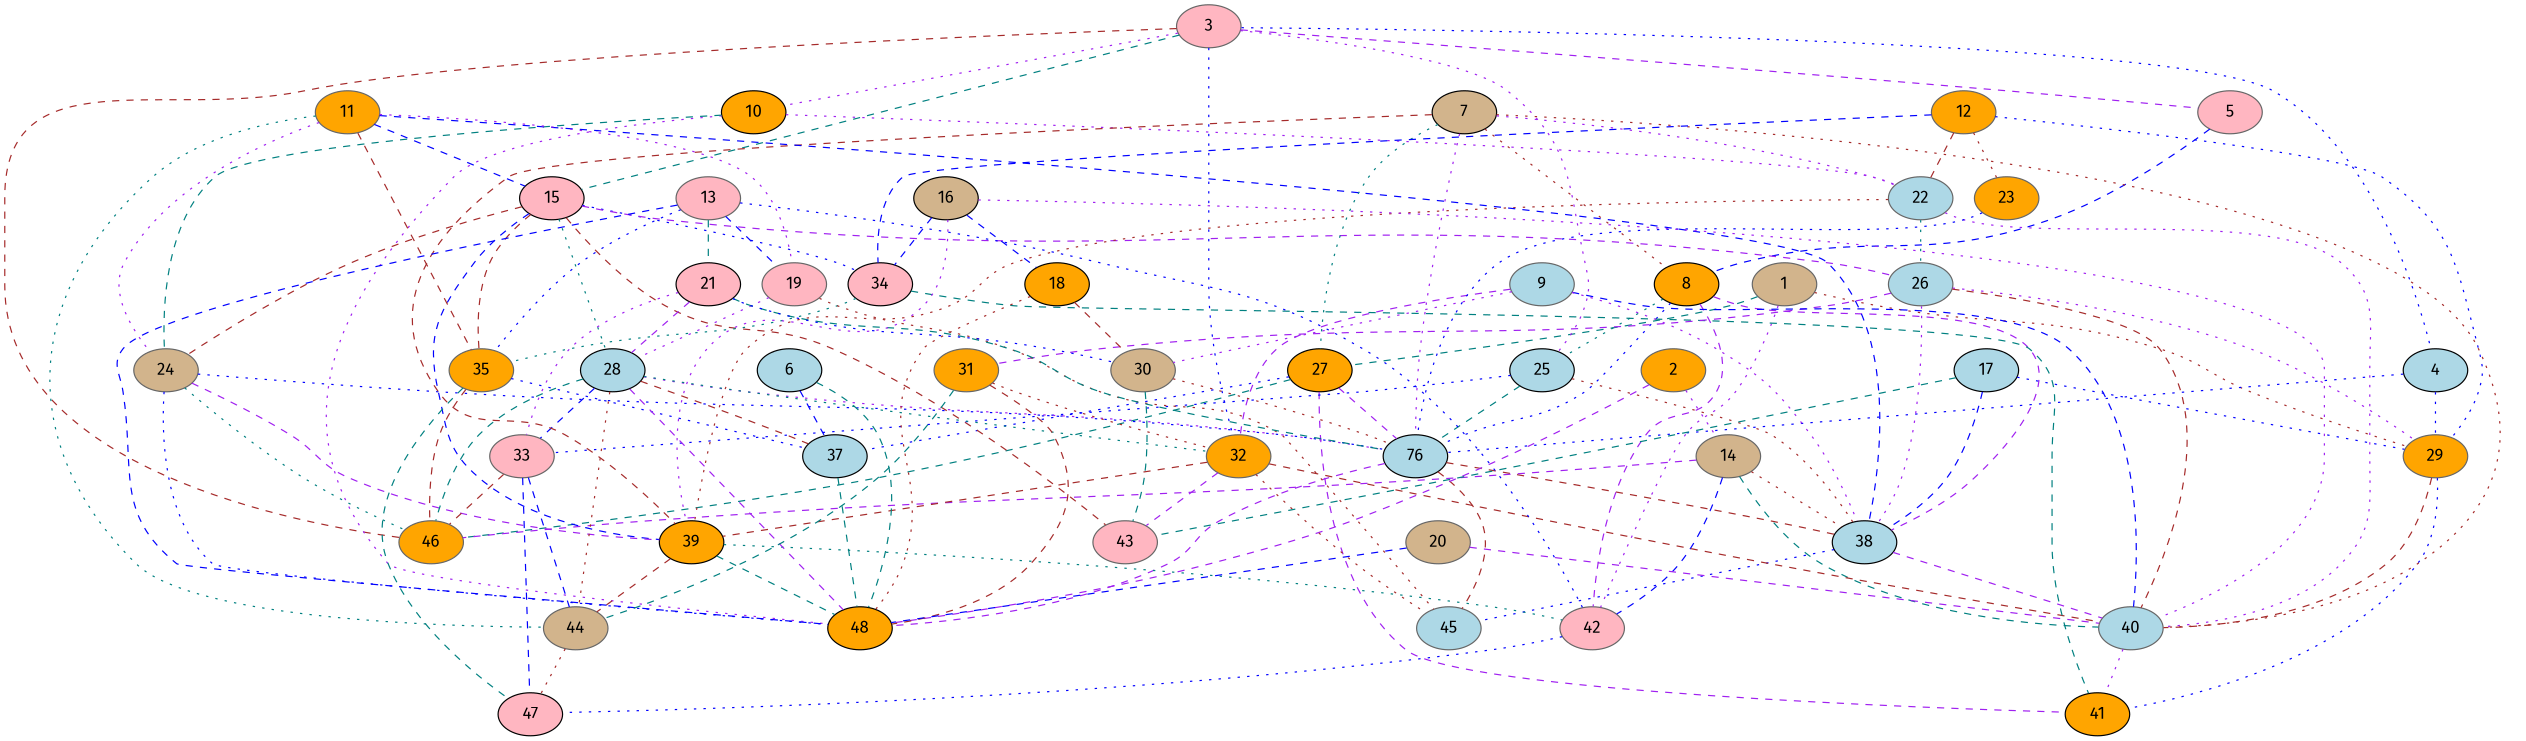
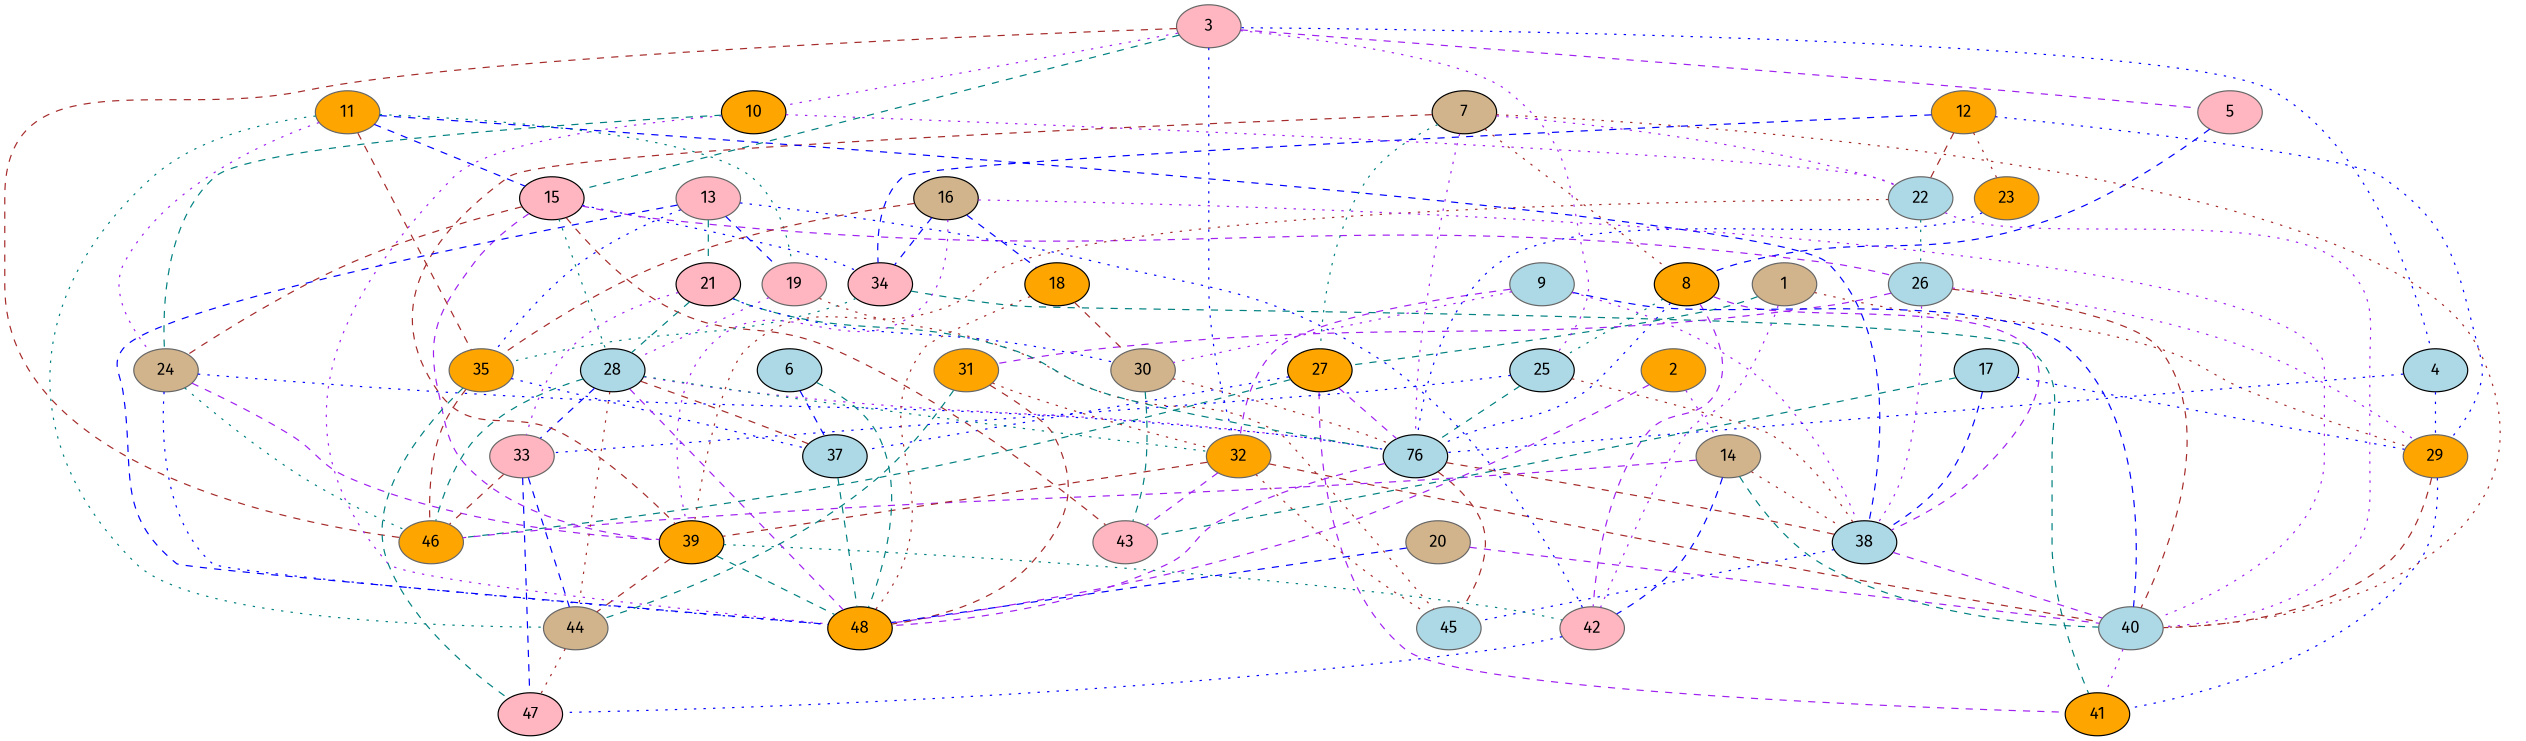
(652, 142) -> (652, 142)
(486, 274) -> (698, 251)
(661, 327) -> (661, 327)
(451, 441) -> (451, 441)
